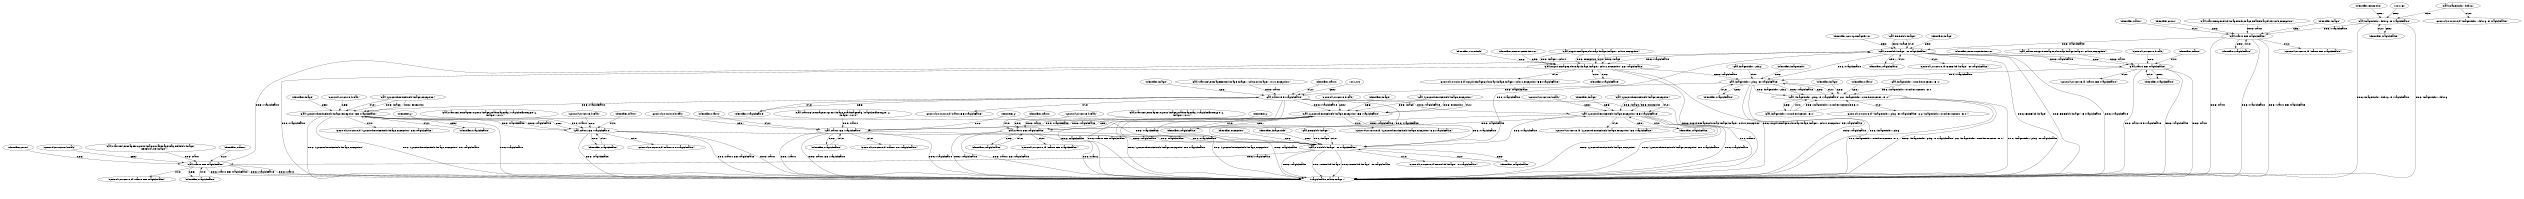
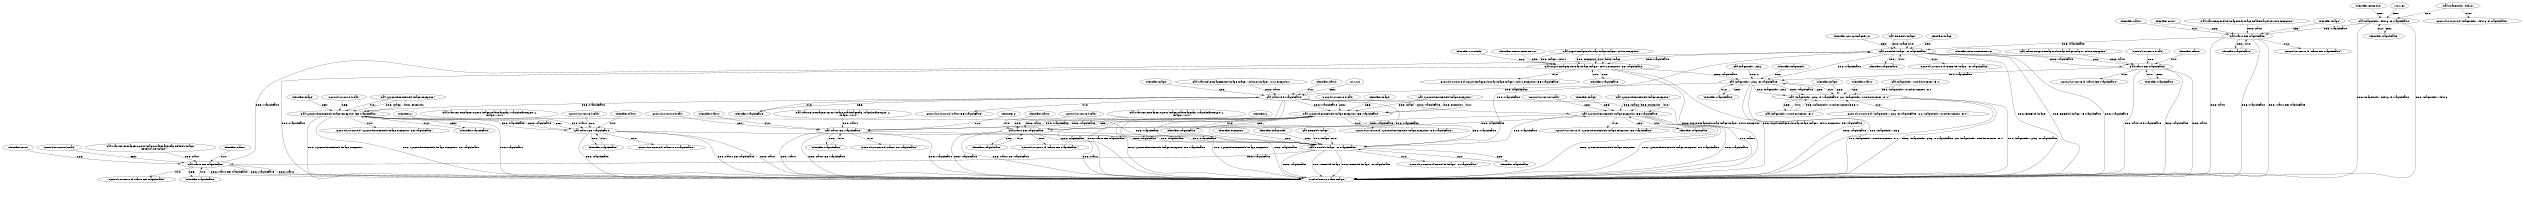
(2428, 13) -> (2428, 13)
(1754, 74) -> (1754, 74)
(1328, 179) -> (1328, 179)
